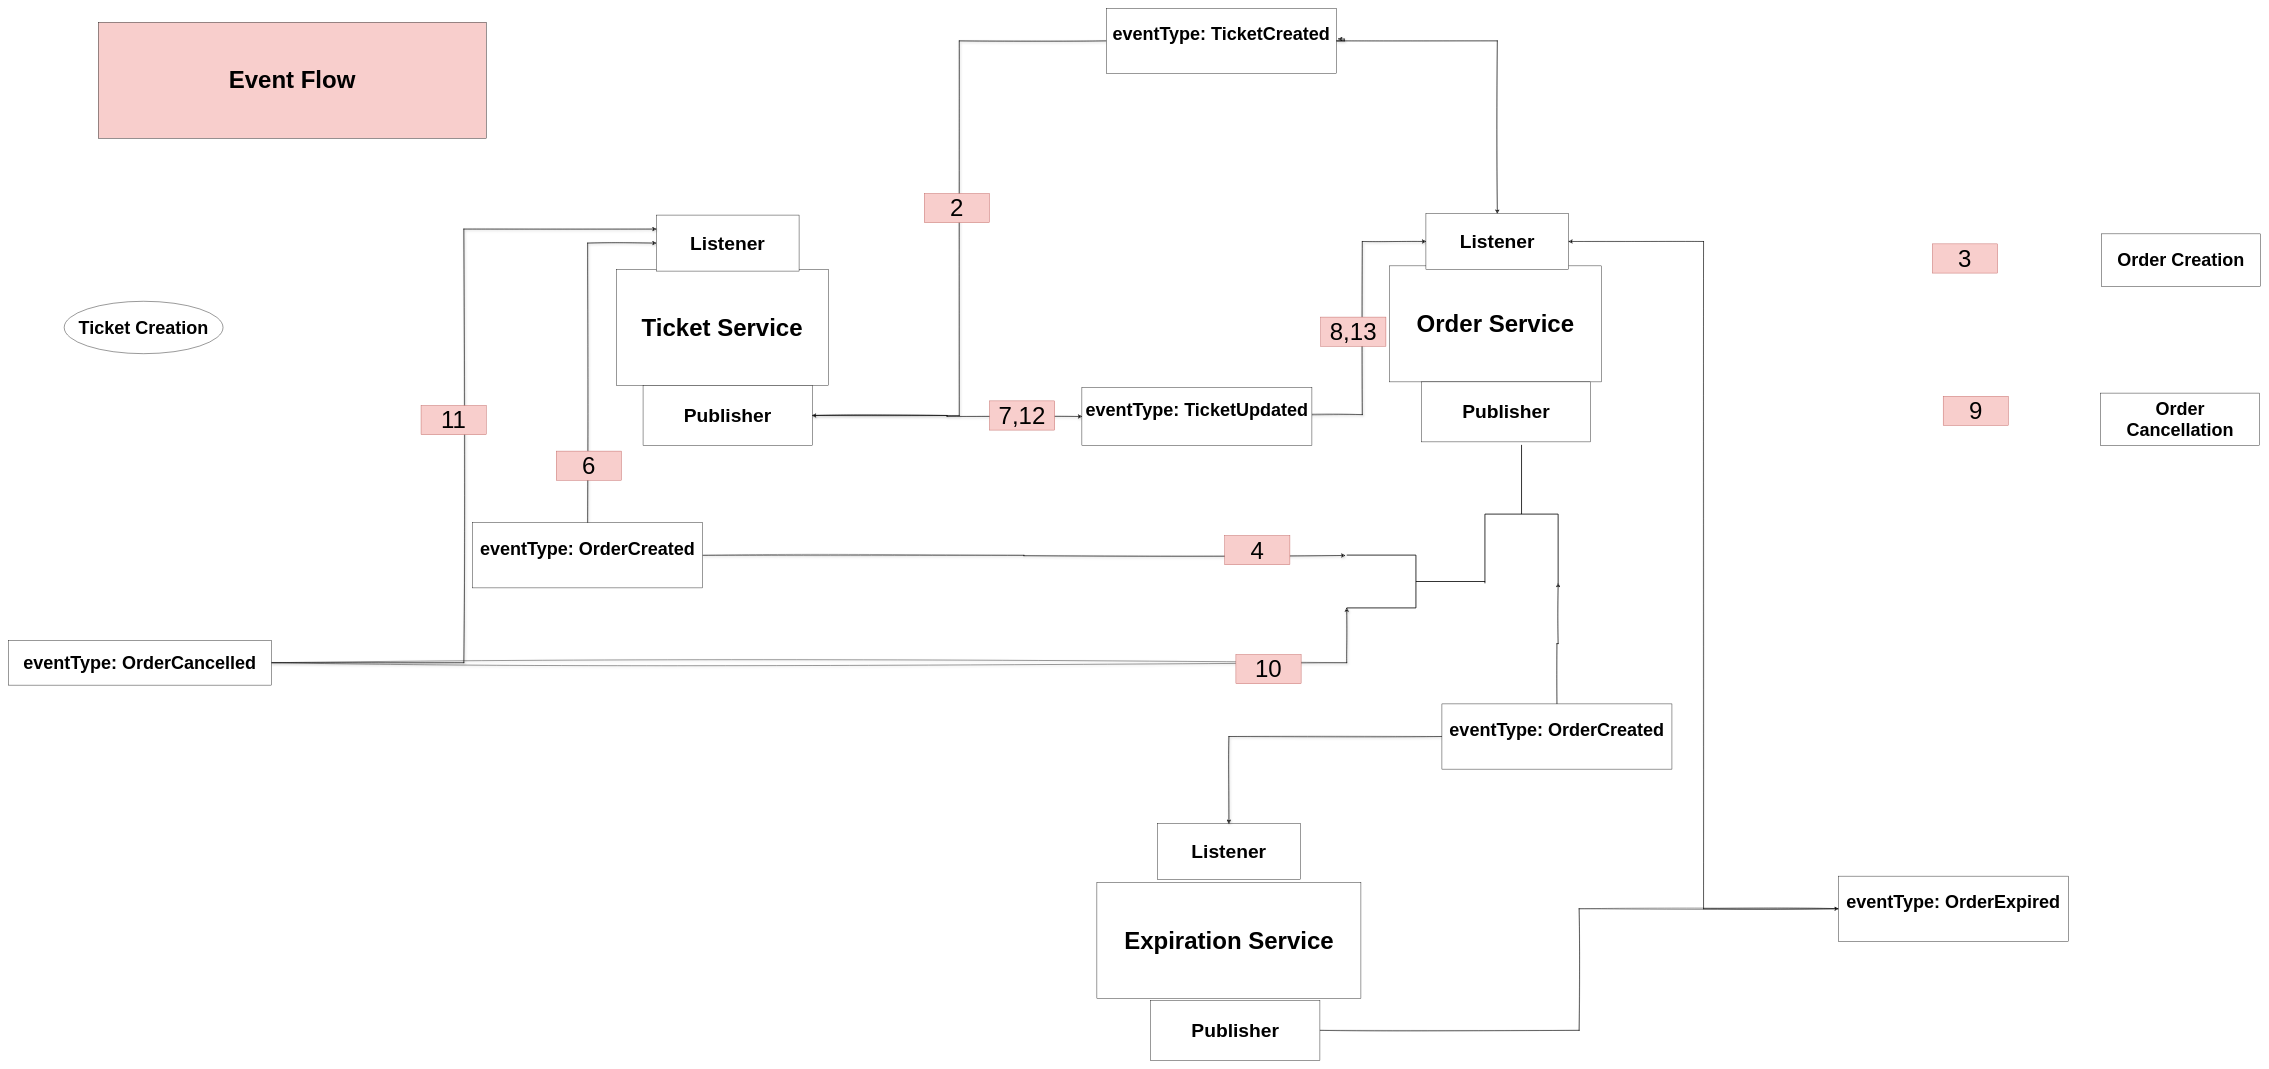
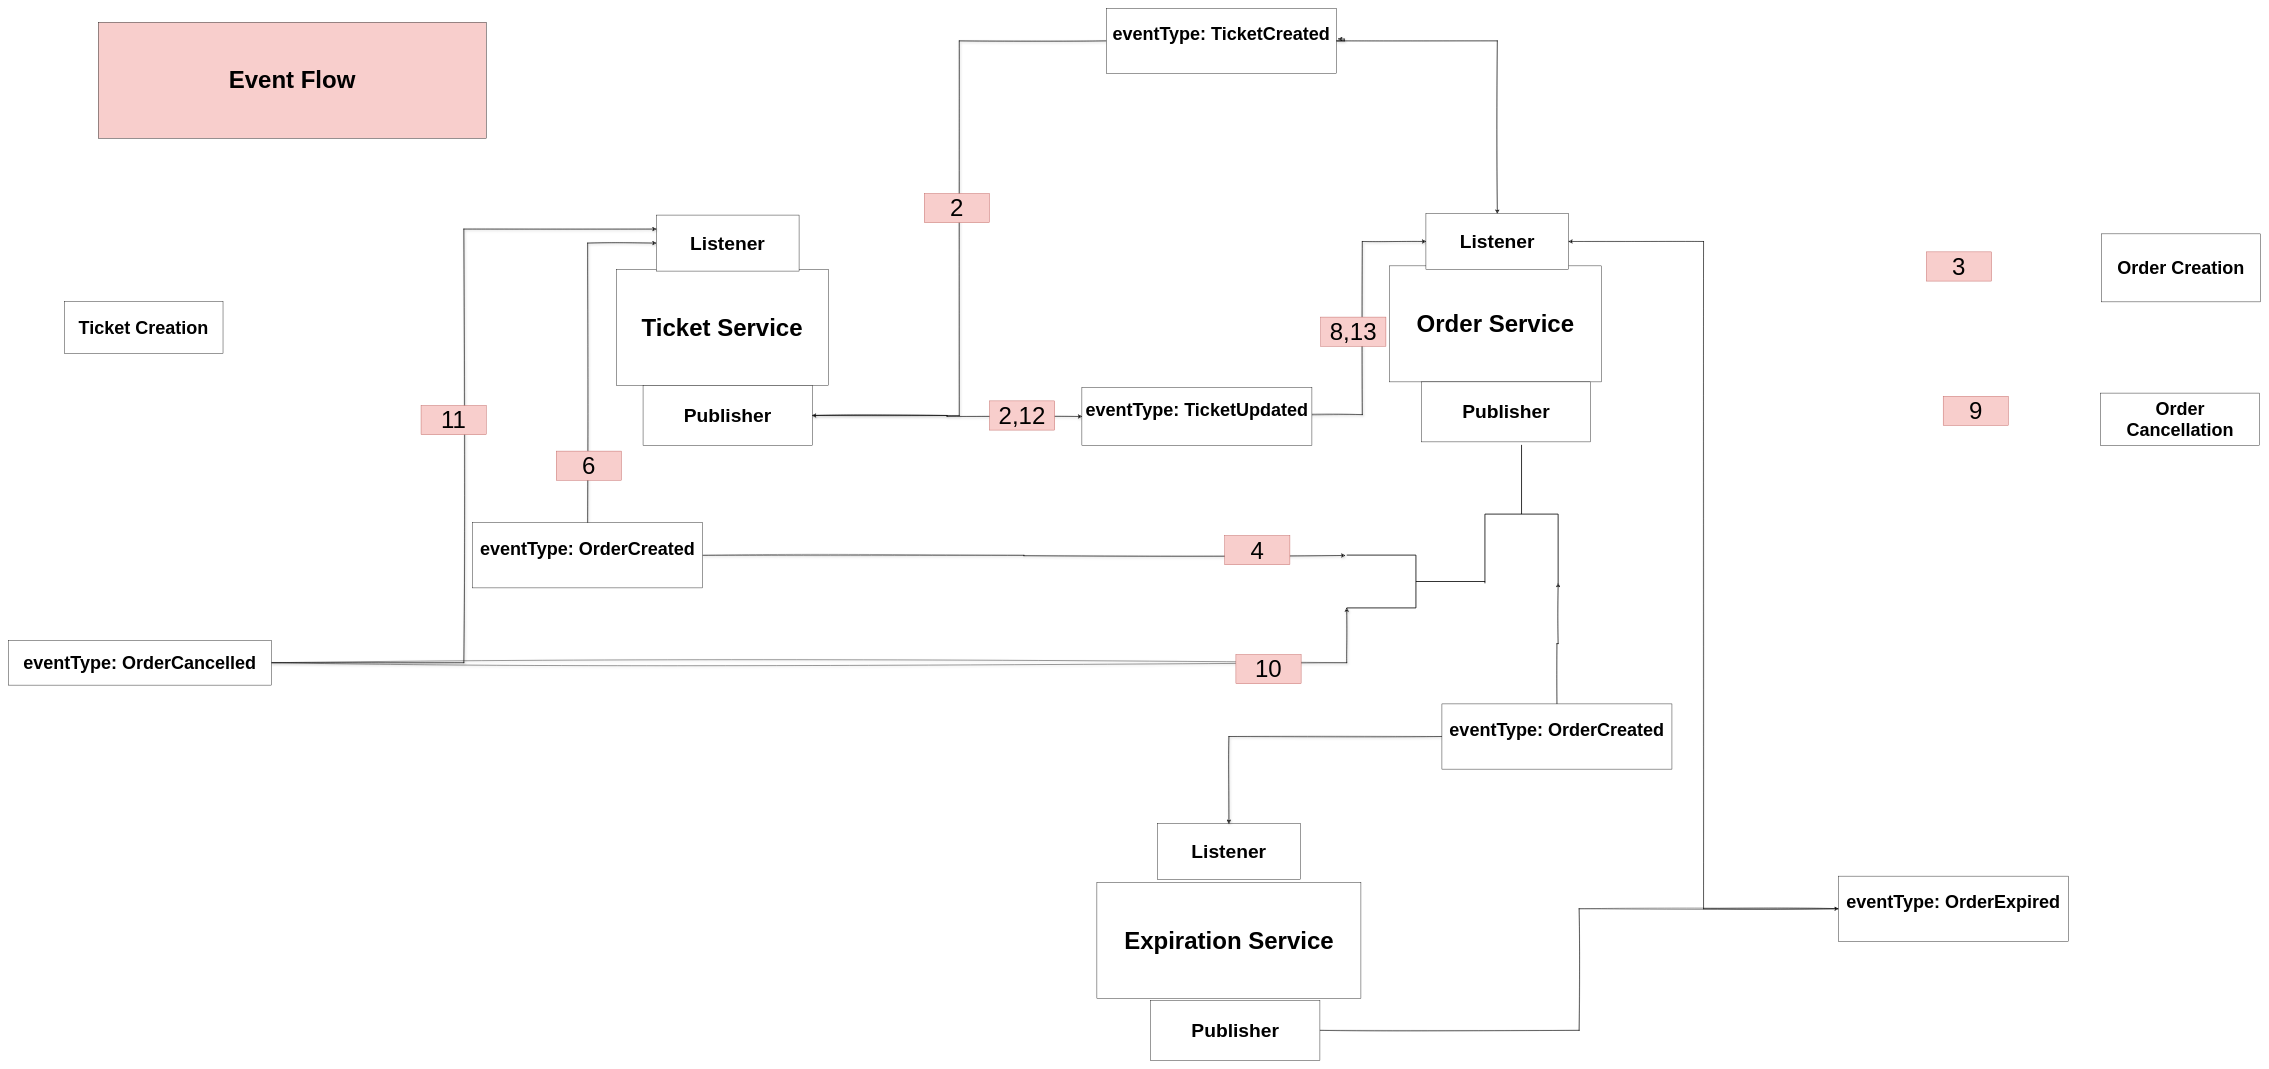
(1965, 258) -> (1959, 266)
(2181, 260) -> (2181, 268)
(144, 327) -> (144, 327)
(1022, 415) -> (1022, 415)
